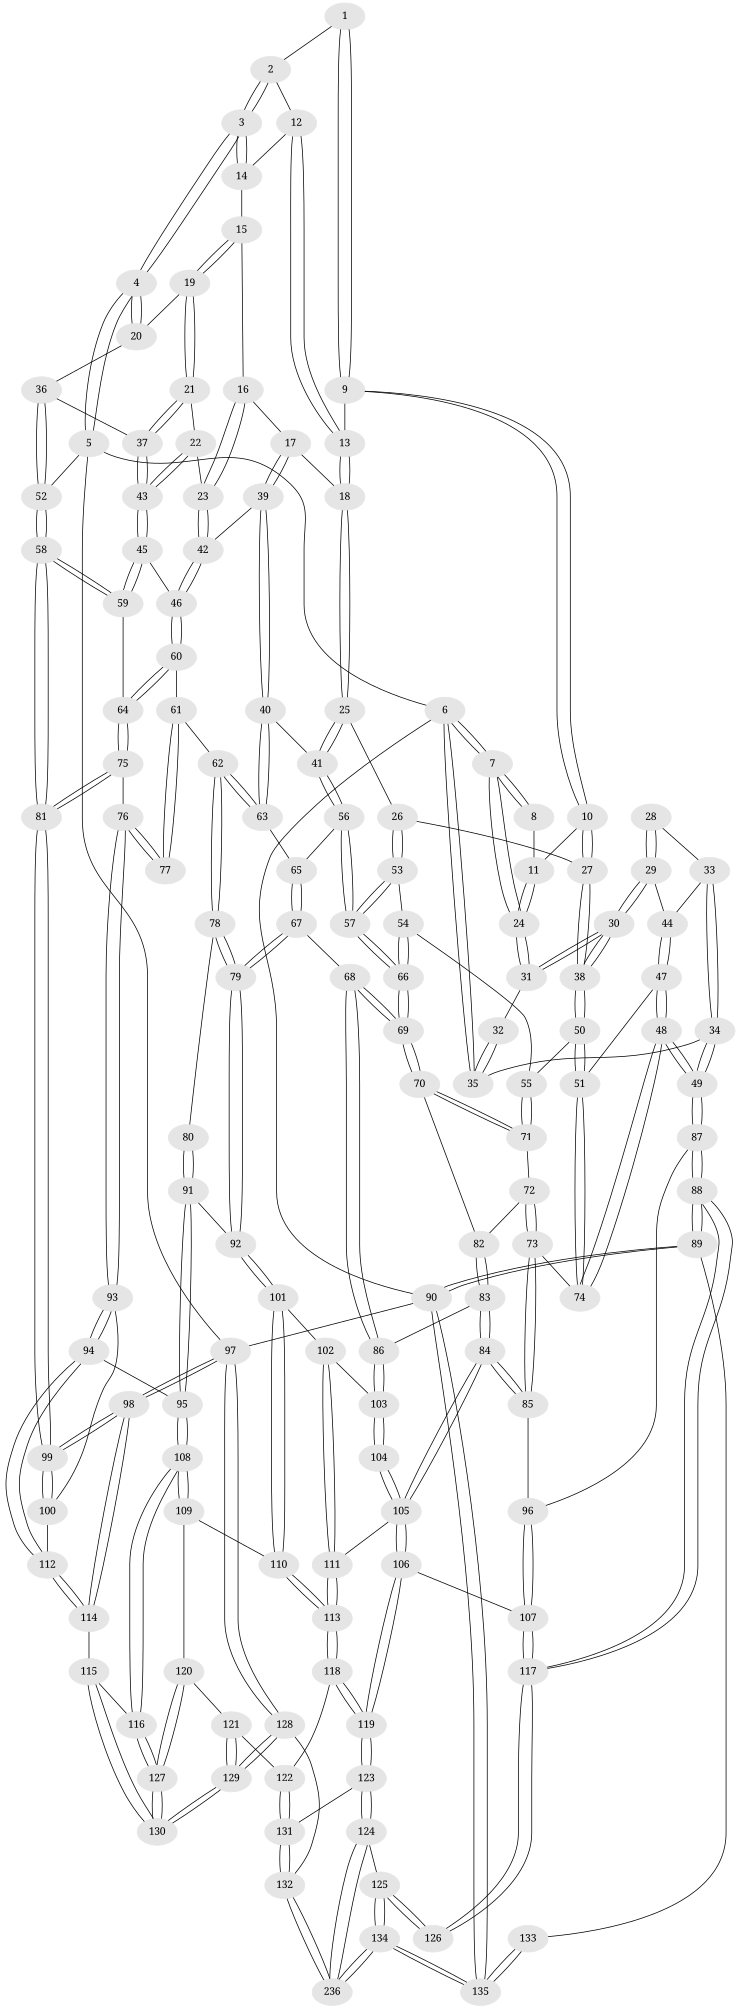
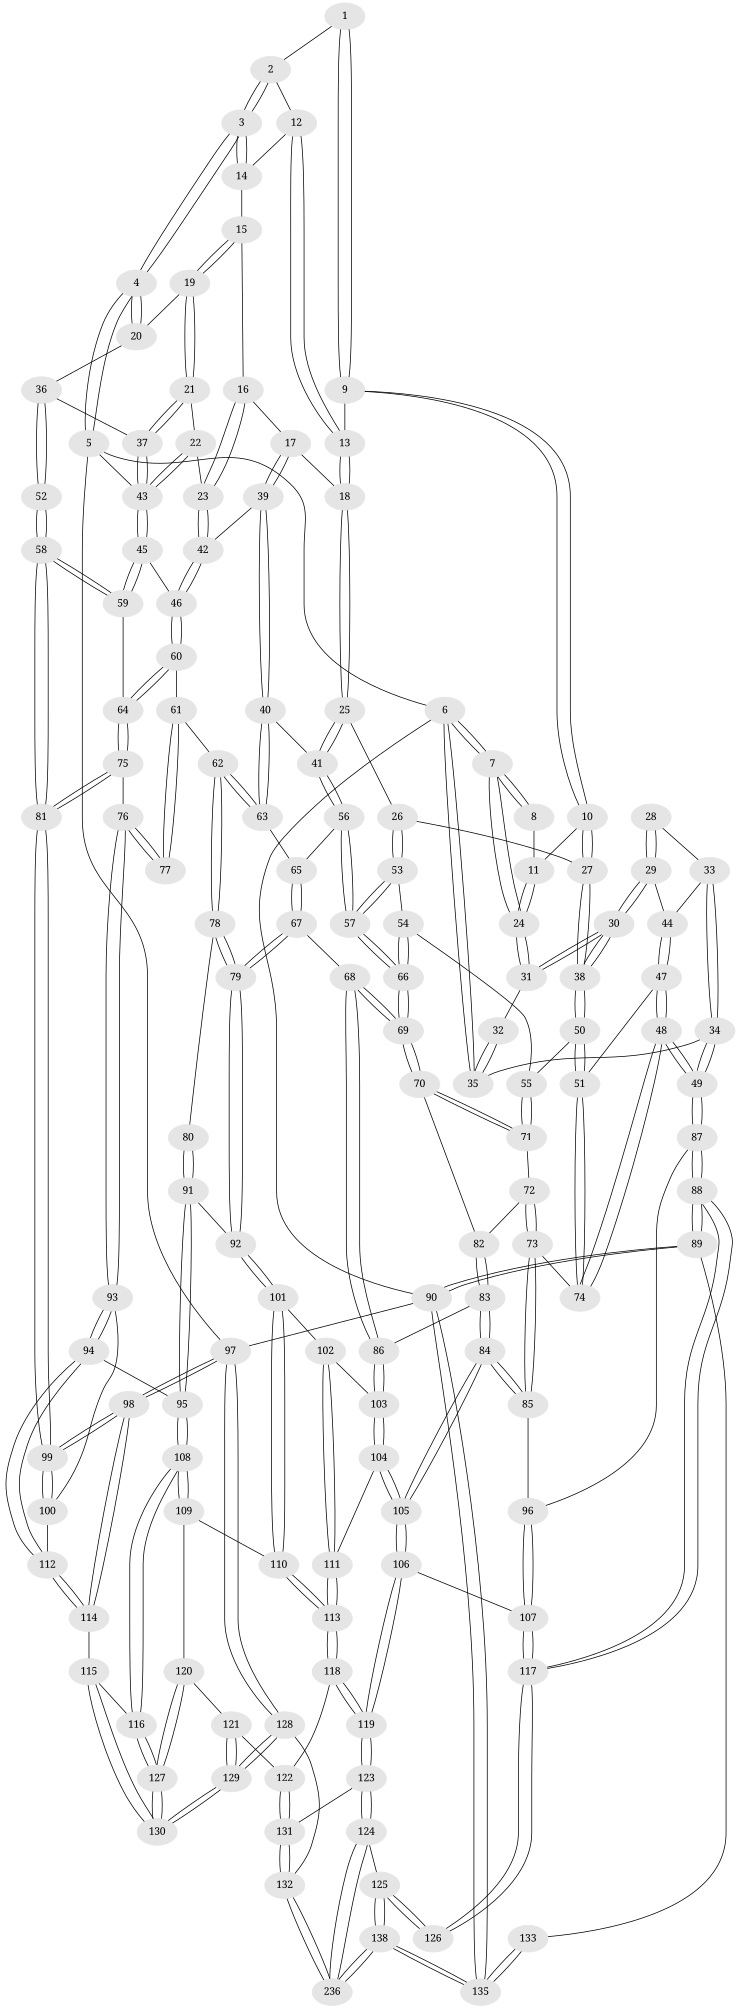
(65, 470) -> (116, 470)
(367, 1538) -> (356, 1512)
(380, 1939) -> (380, 1939)
